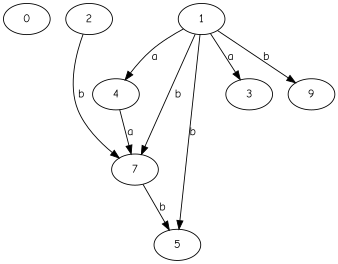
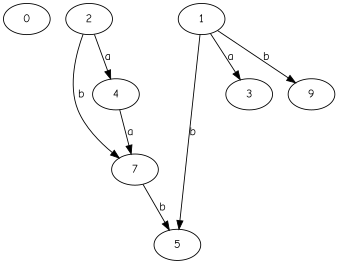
(154, 48) -> (101, 53)
(170, 90) -> none
